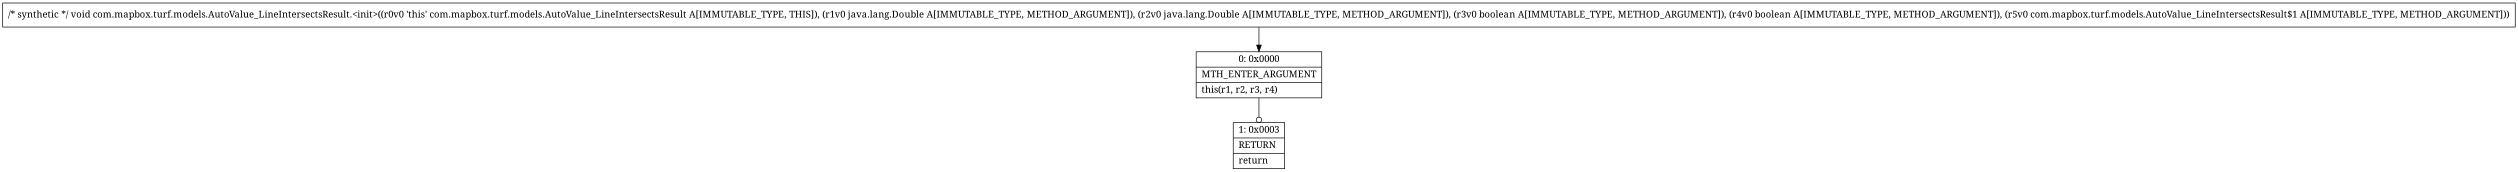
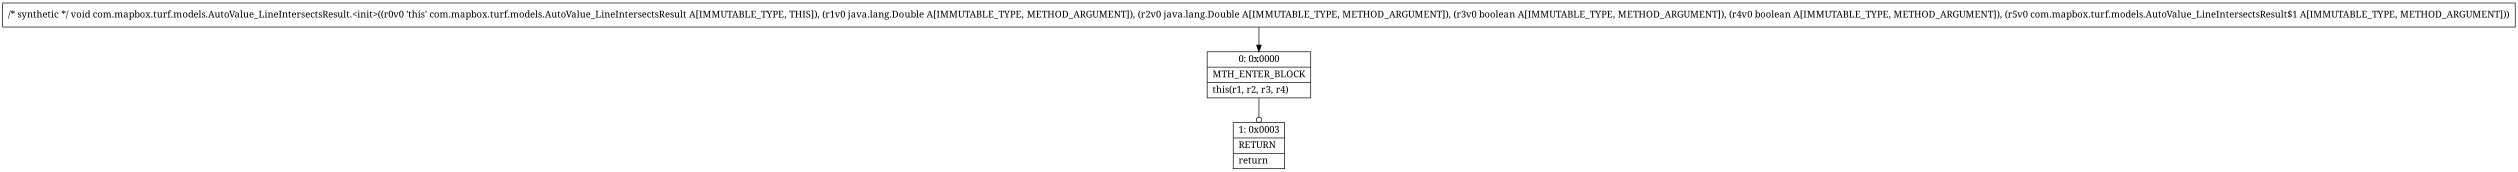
(1259, 74) -> (1259, 74)
